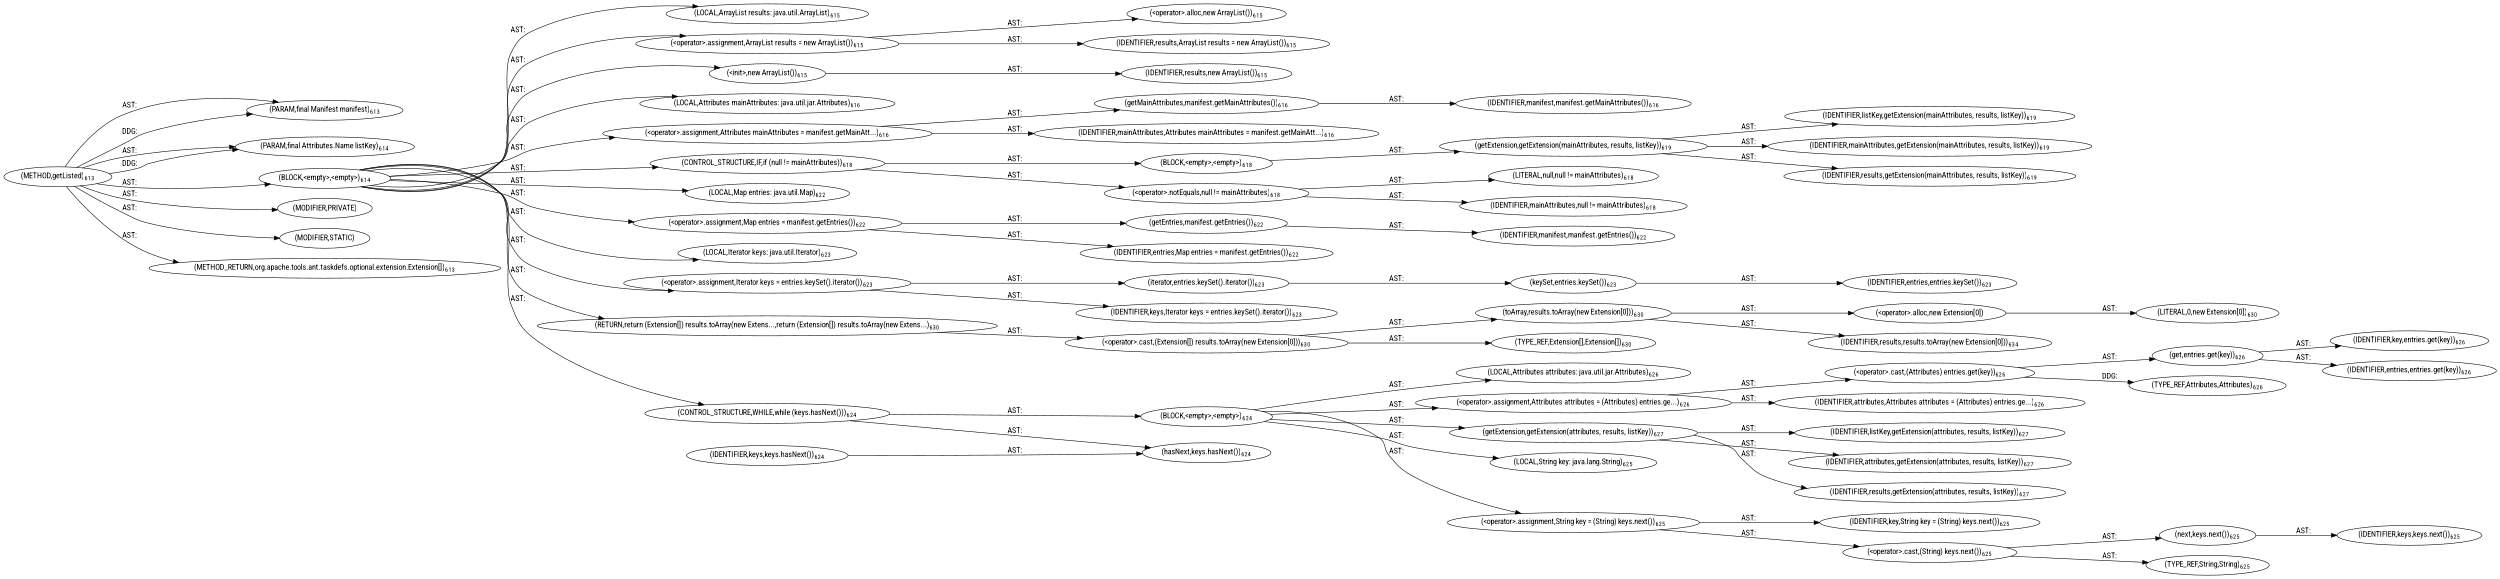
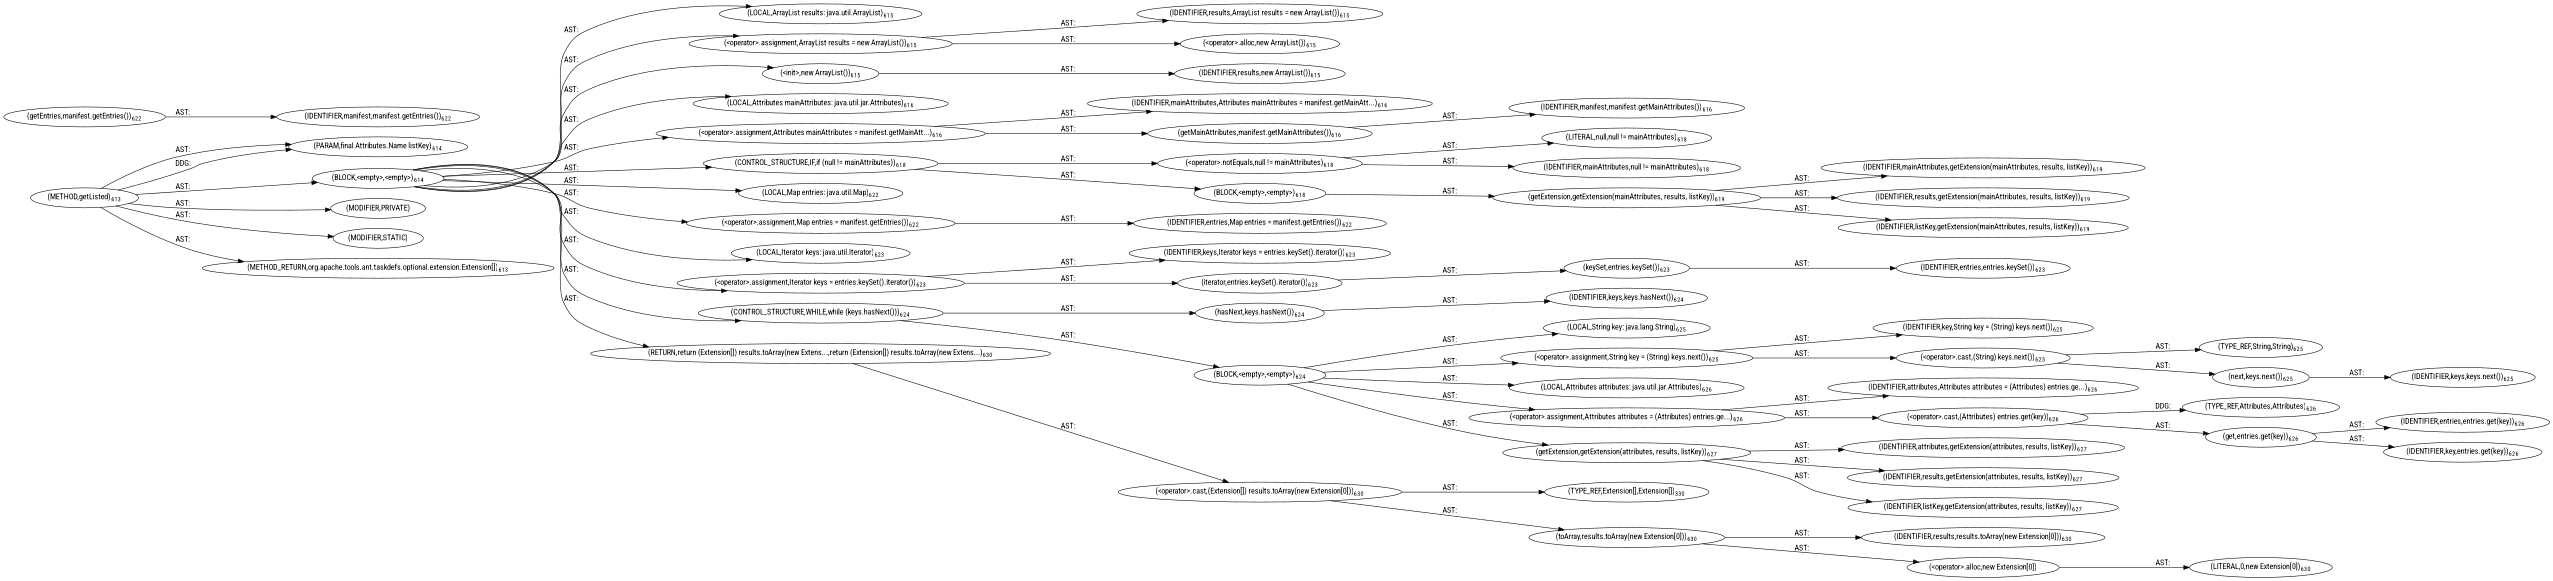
(325, 110) -> none
(1011, 223) -> none
(1627, 342) -> (1680, 491)
(2014, 342) -> (2067, 537)
(992, 455) -> (1433, 306)
